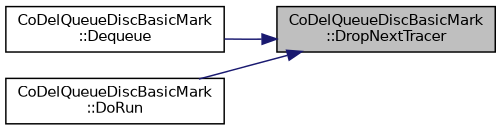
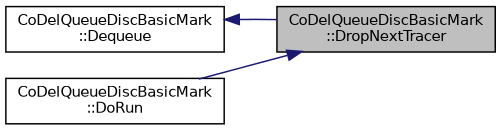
(243, 39) -> (258, 19)
